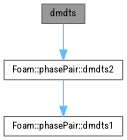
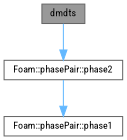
(63, 70) -> (63, 70)
(63, 126) -> (63, 126)
